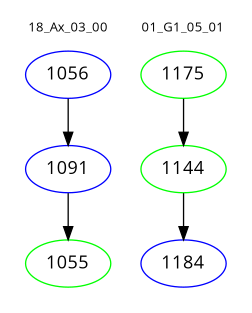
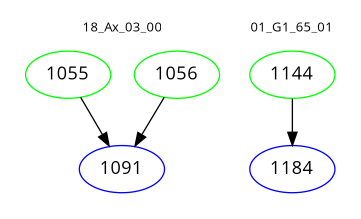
(184, 28) -> (292, 28)
(68, 75) -> (177, 75)
(184, 75) -> none
(68, 210) -> (92, 116)
